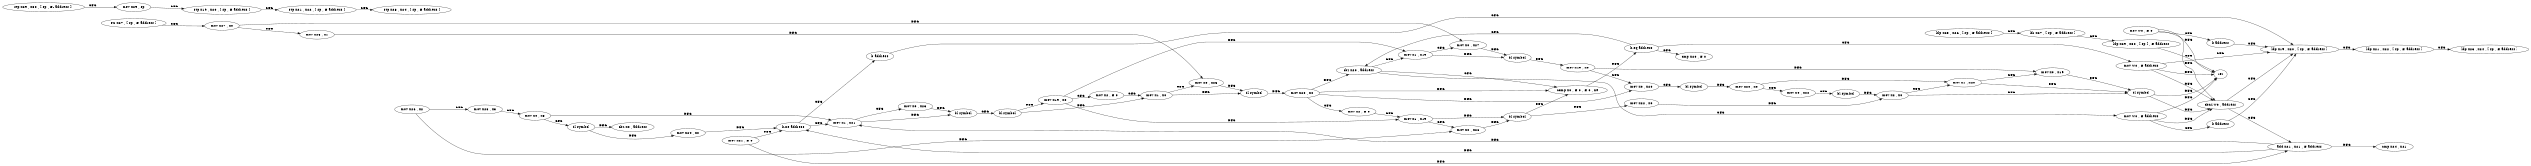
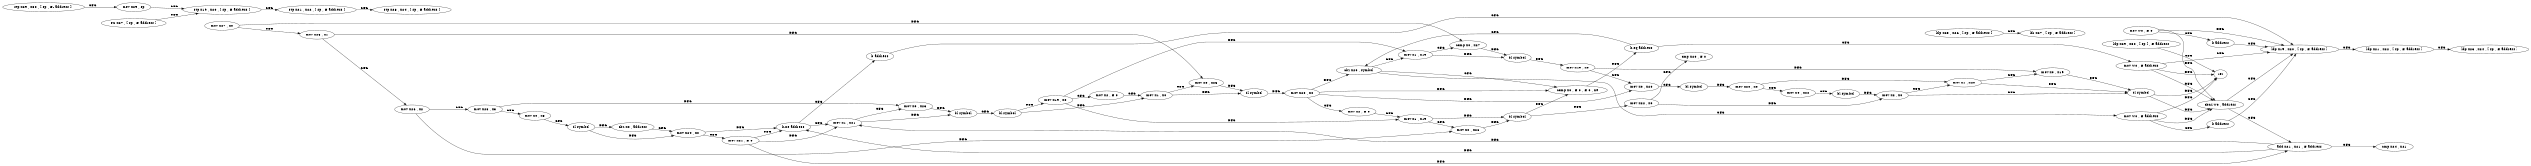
(182, 26) -> (176, 17)
(2095, 38) -> none
(1468, 45) -> (1468, 45)
(2189, 47) -> (2221, 33)
(1666, 52) -> (1665, 79)
(1359, 70) -> (1359, 70)
none -> (363, 71)
none -> (698, 103)
(690, 116) -> (798, 140)
none -> (661, 130)
none -> (713, 137)
(2347, 145) -> (2347, 145)
